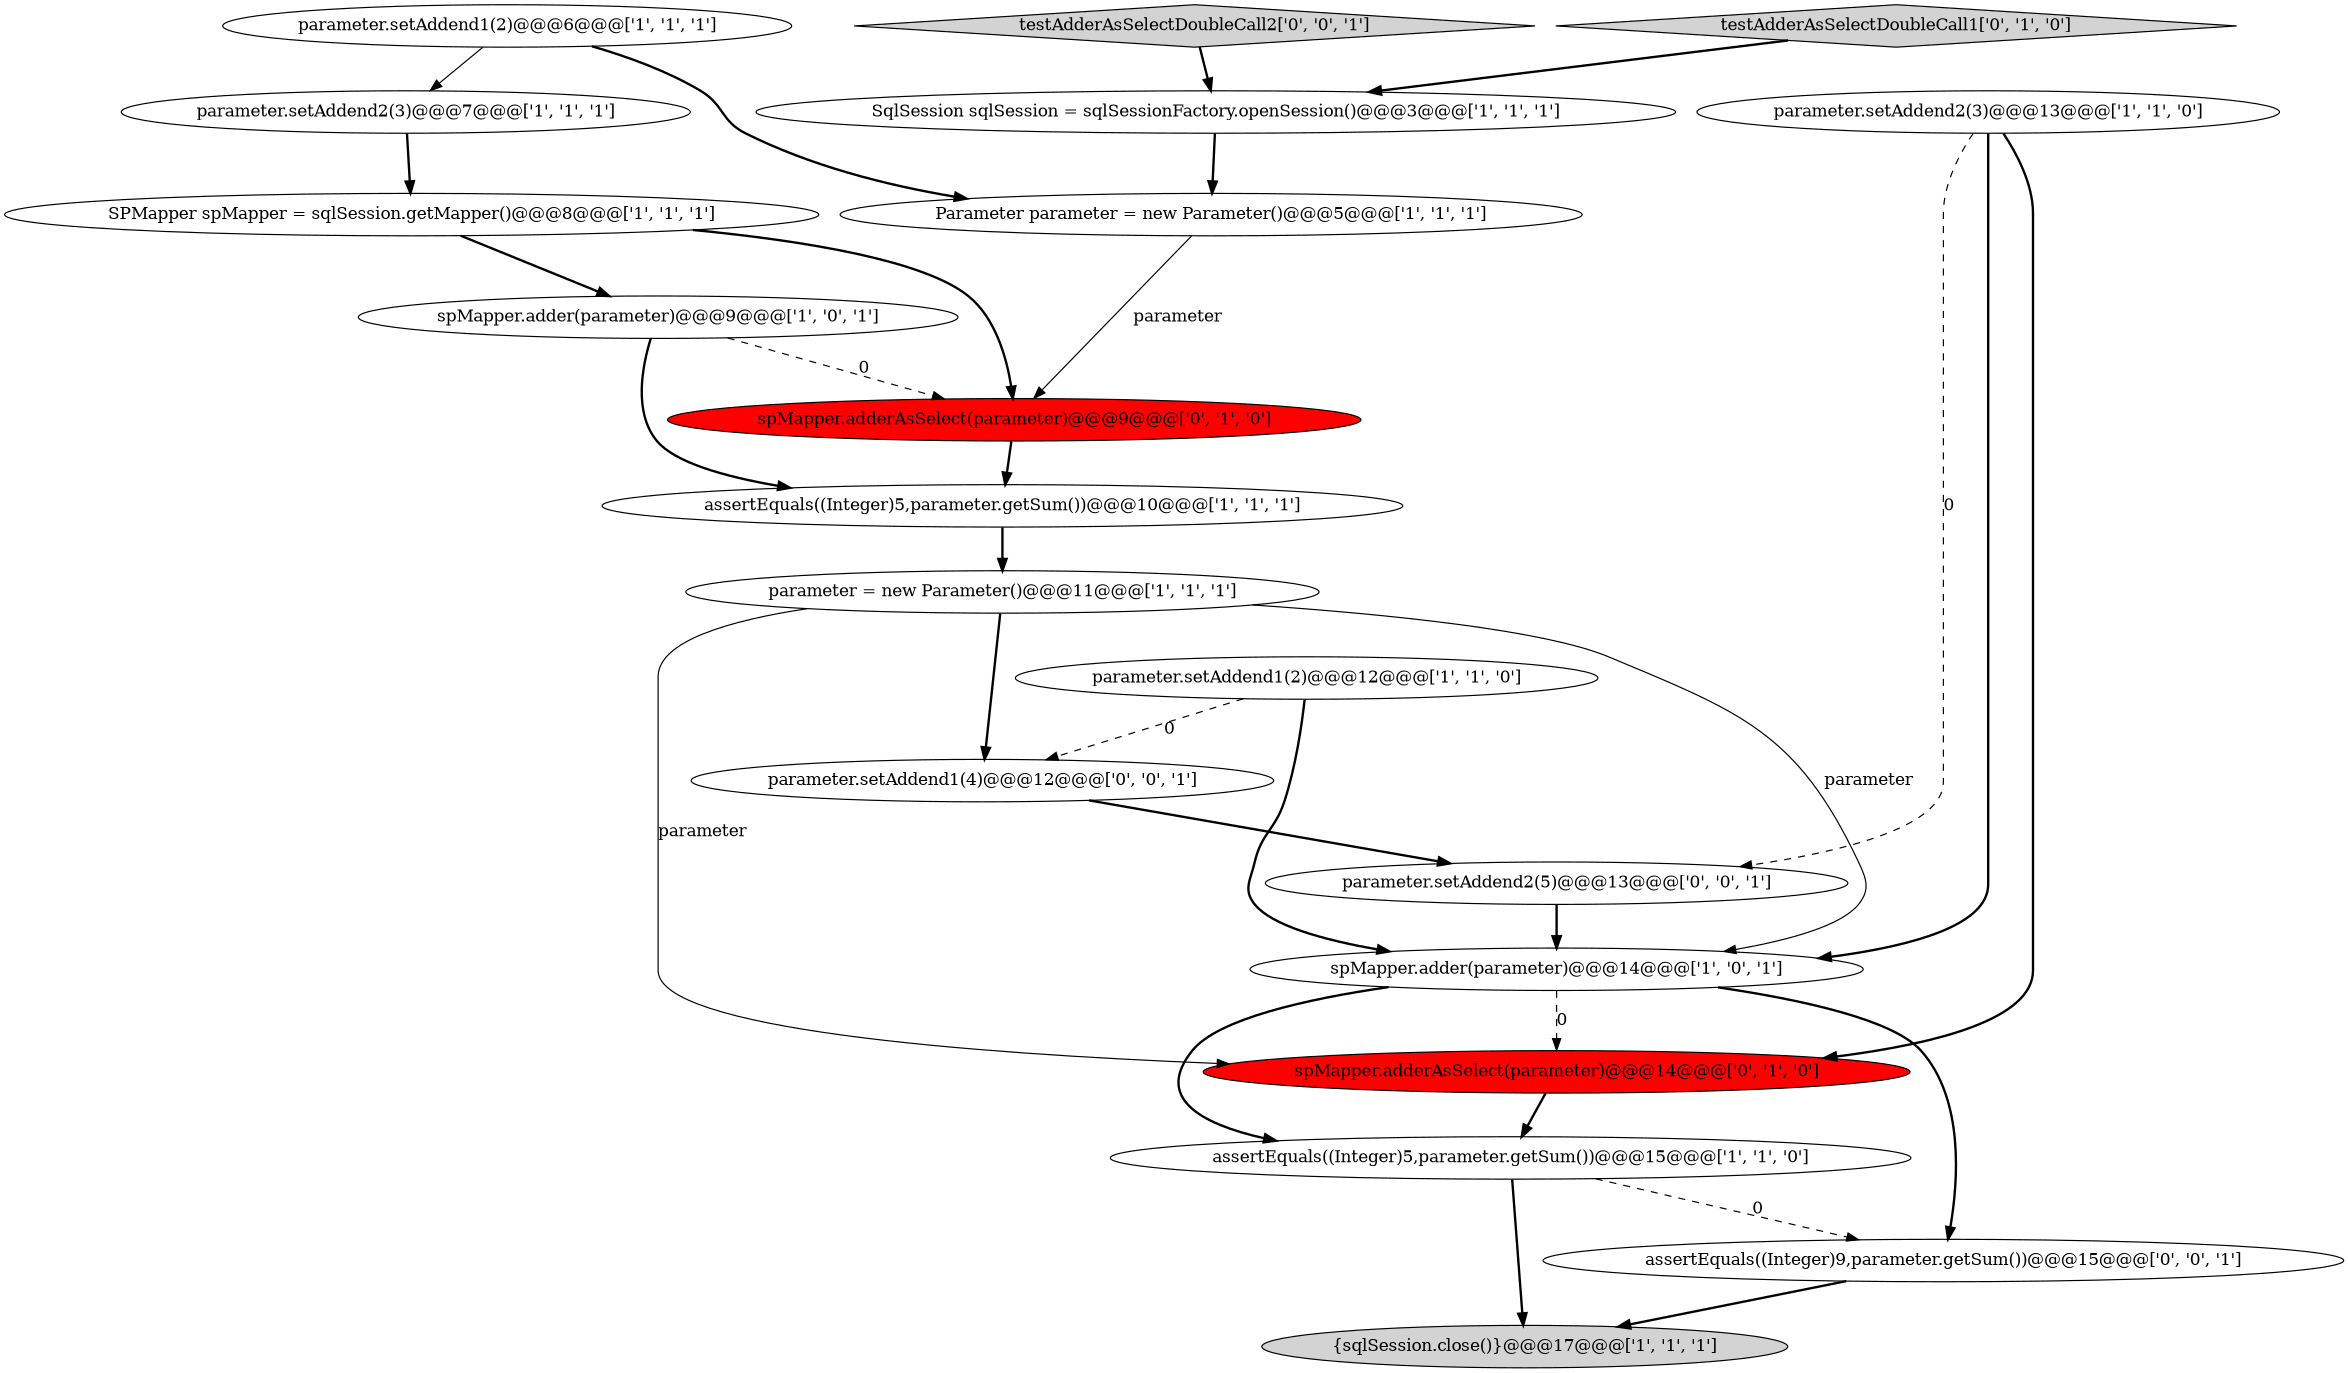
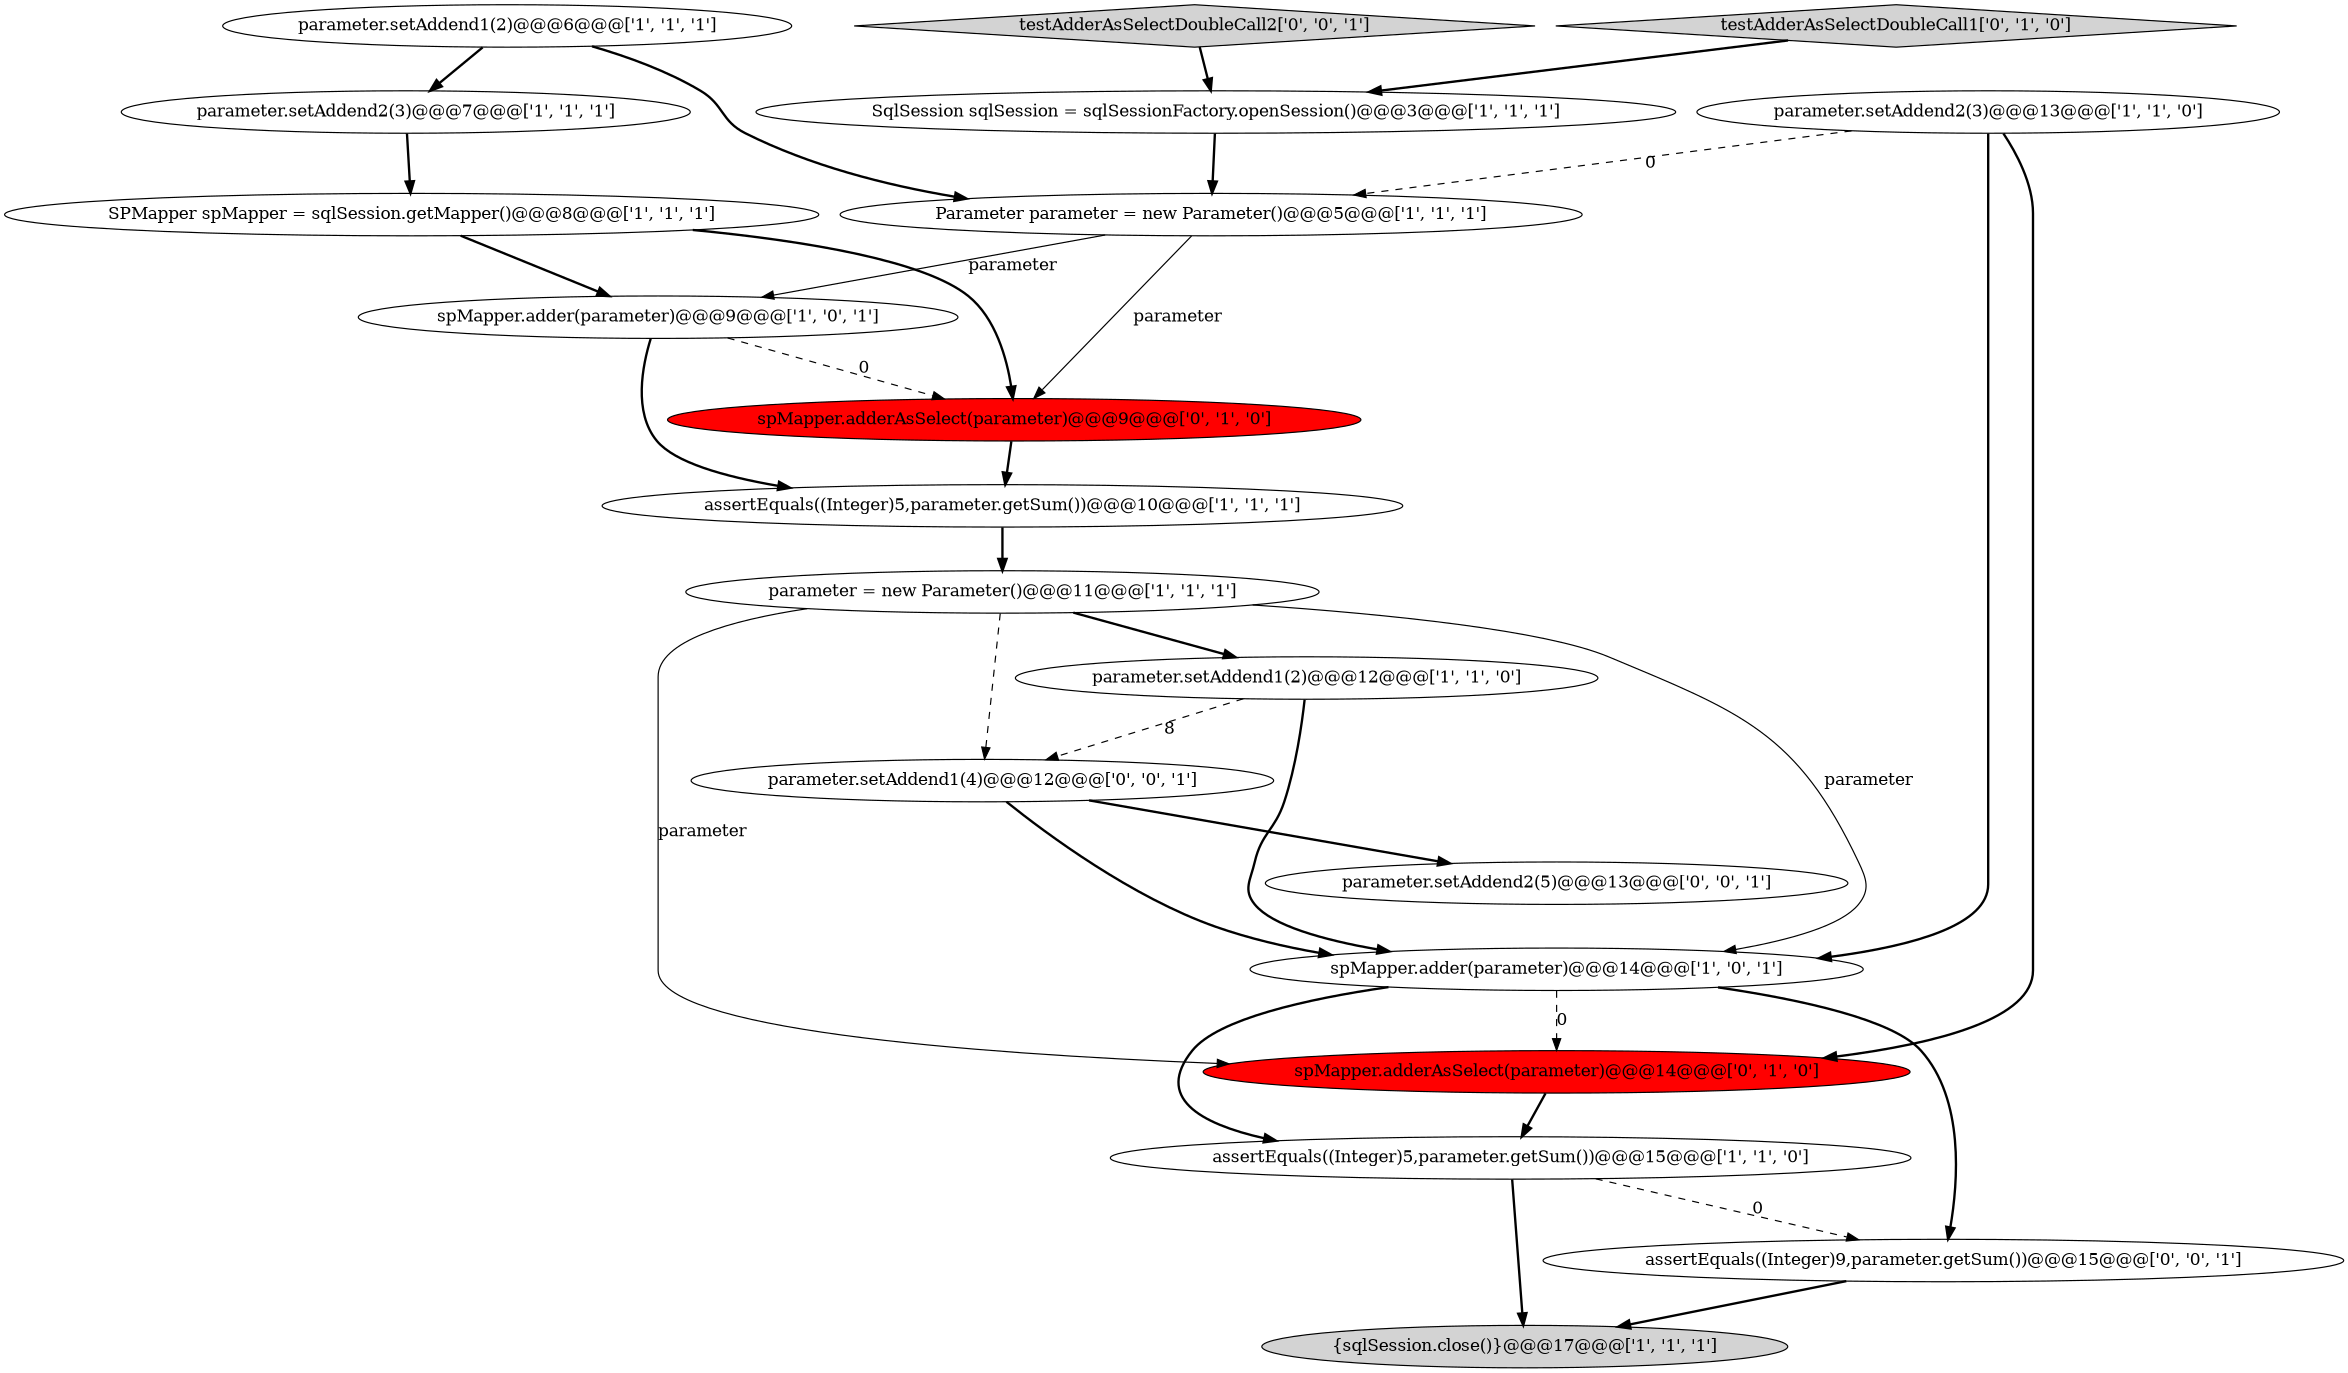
(461, 65) -> (461, 65)
none -> (939, 265)
(1943, 564) -> (1609, 162)
none -> (1149, 633)
(993, 680) -> (993, 680)
(1170, 729) -> (1170, 729)
(1557, 920) -> (1153, 899)
